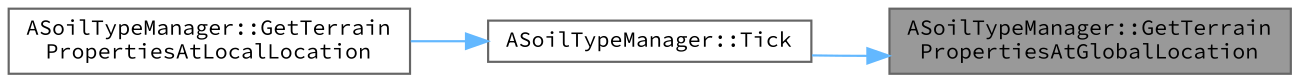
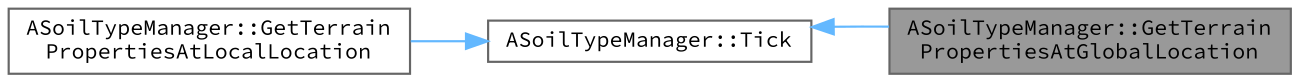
(840, 56) -> (862, 27)
